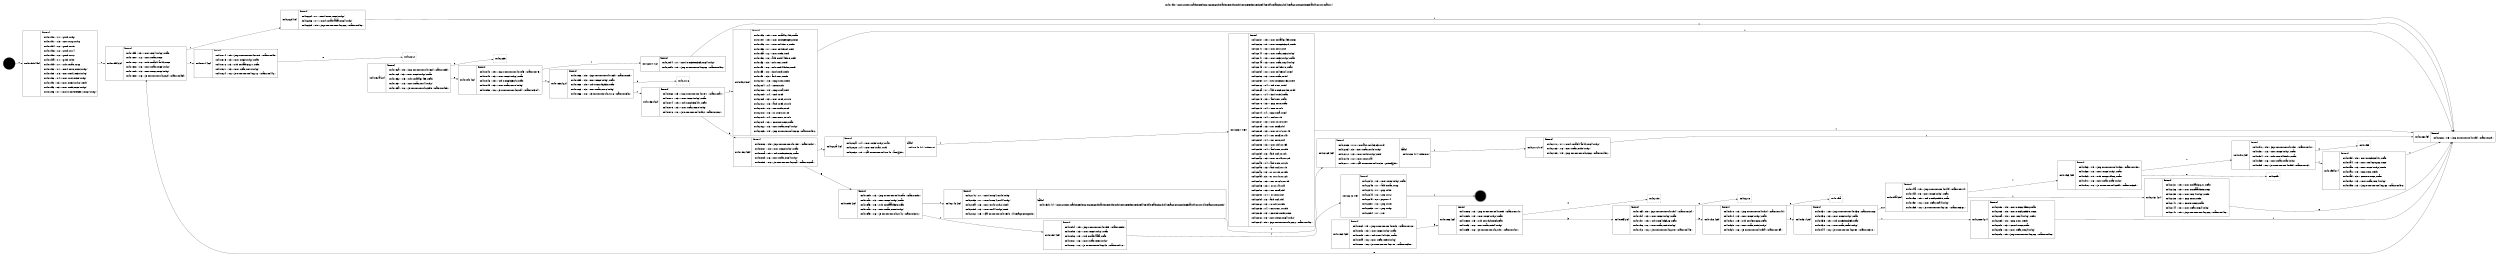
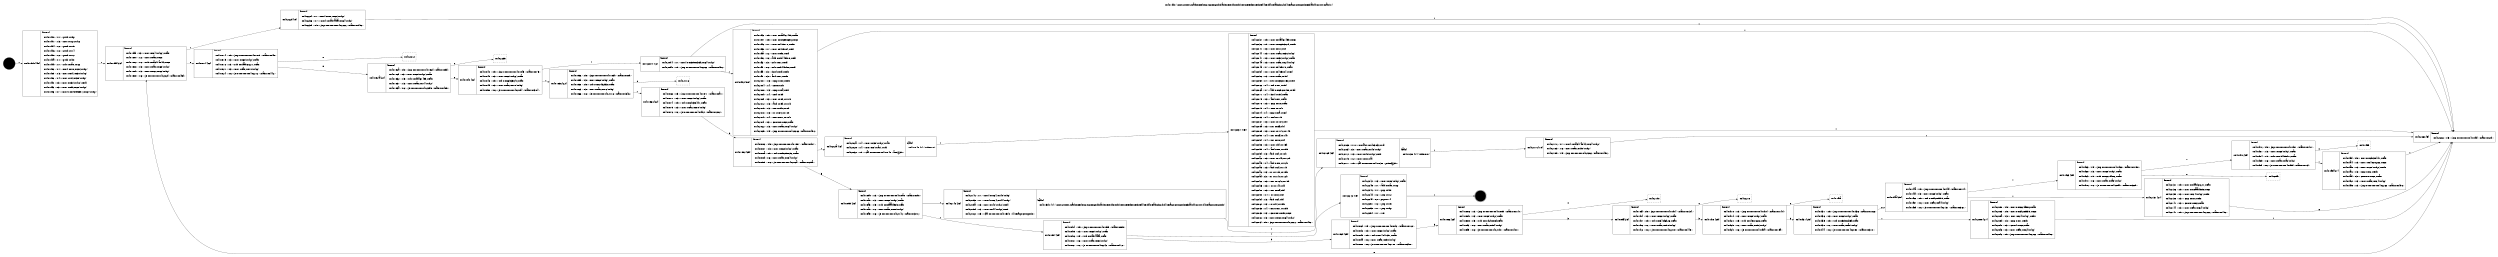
none -> (322, 71)
(728, 92) -> (726, 72)
none -> (1228, 242)
